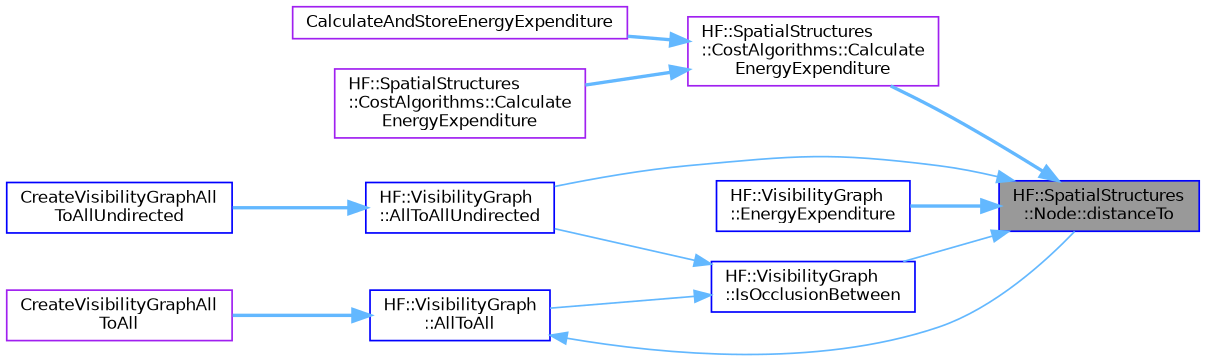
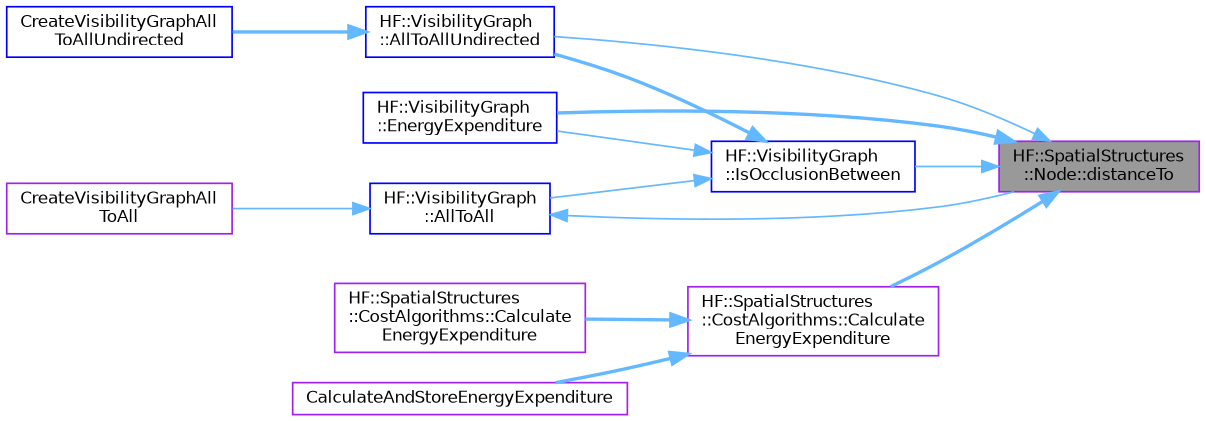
none -> (626, 141)
(1099, 206) -> (1099, 167)
(625, 245) -> (654, 88)
(293, 315) -> (293, 209)
